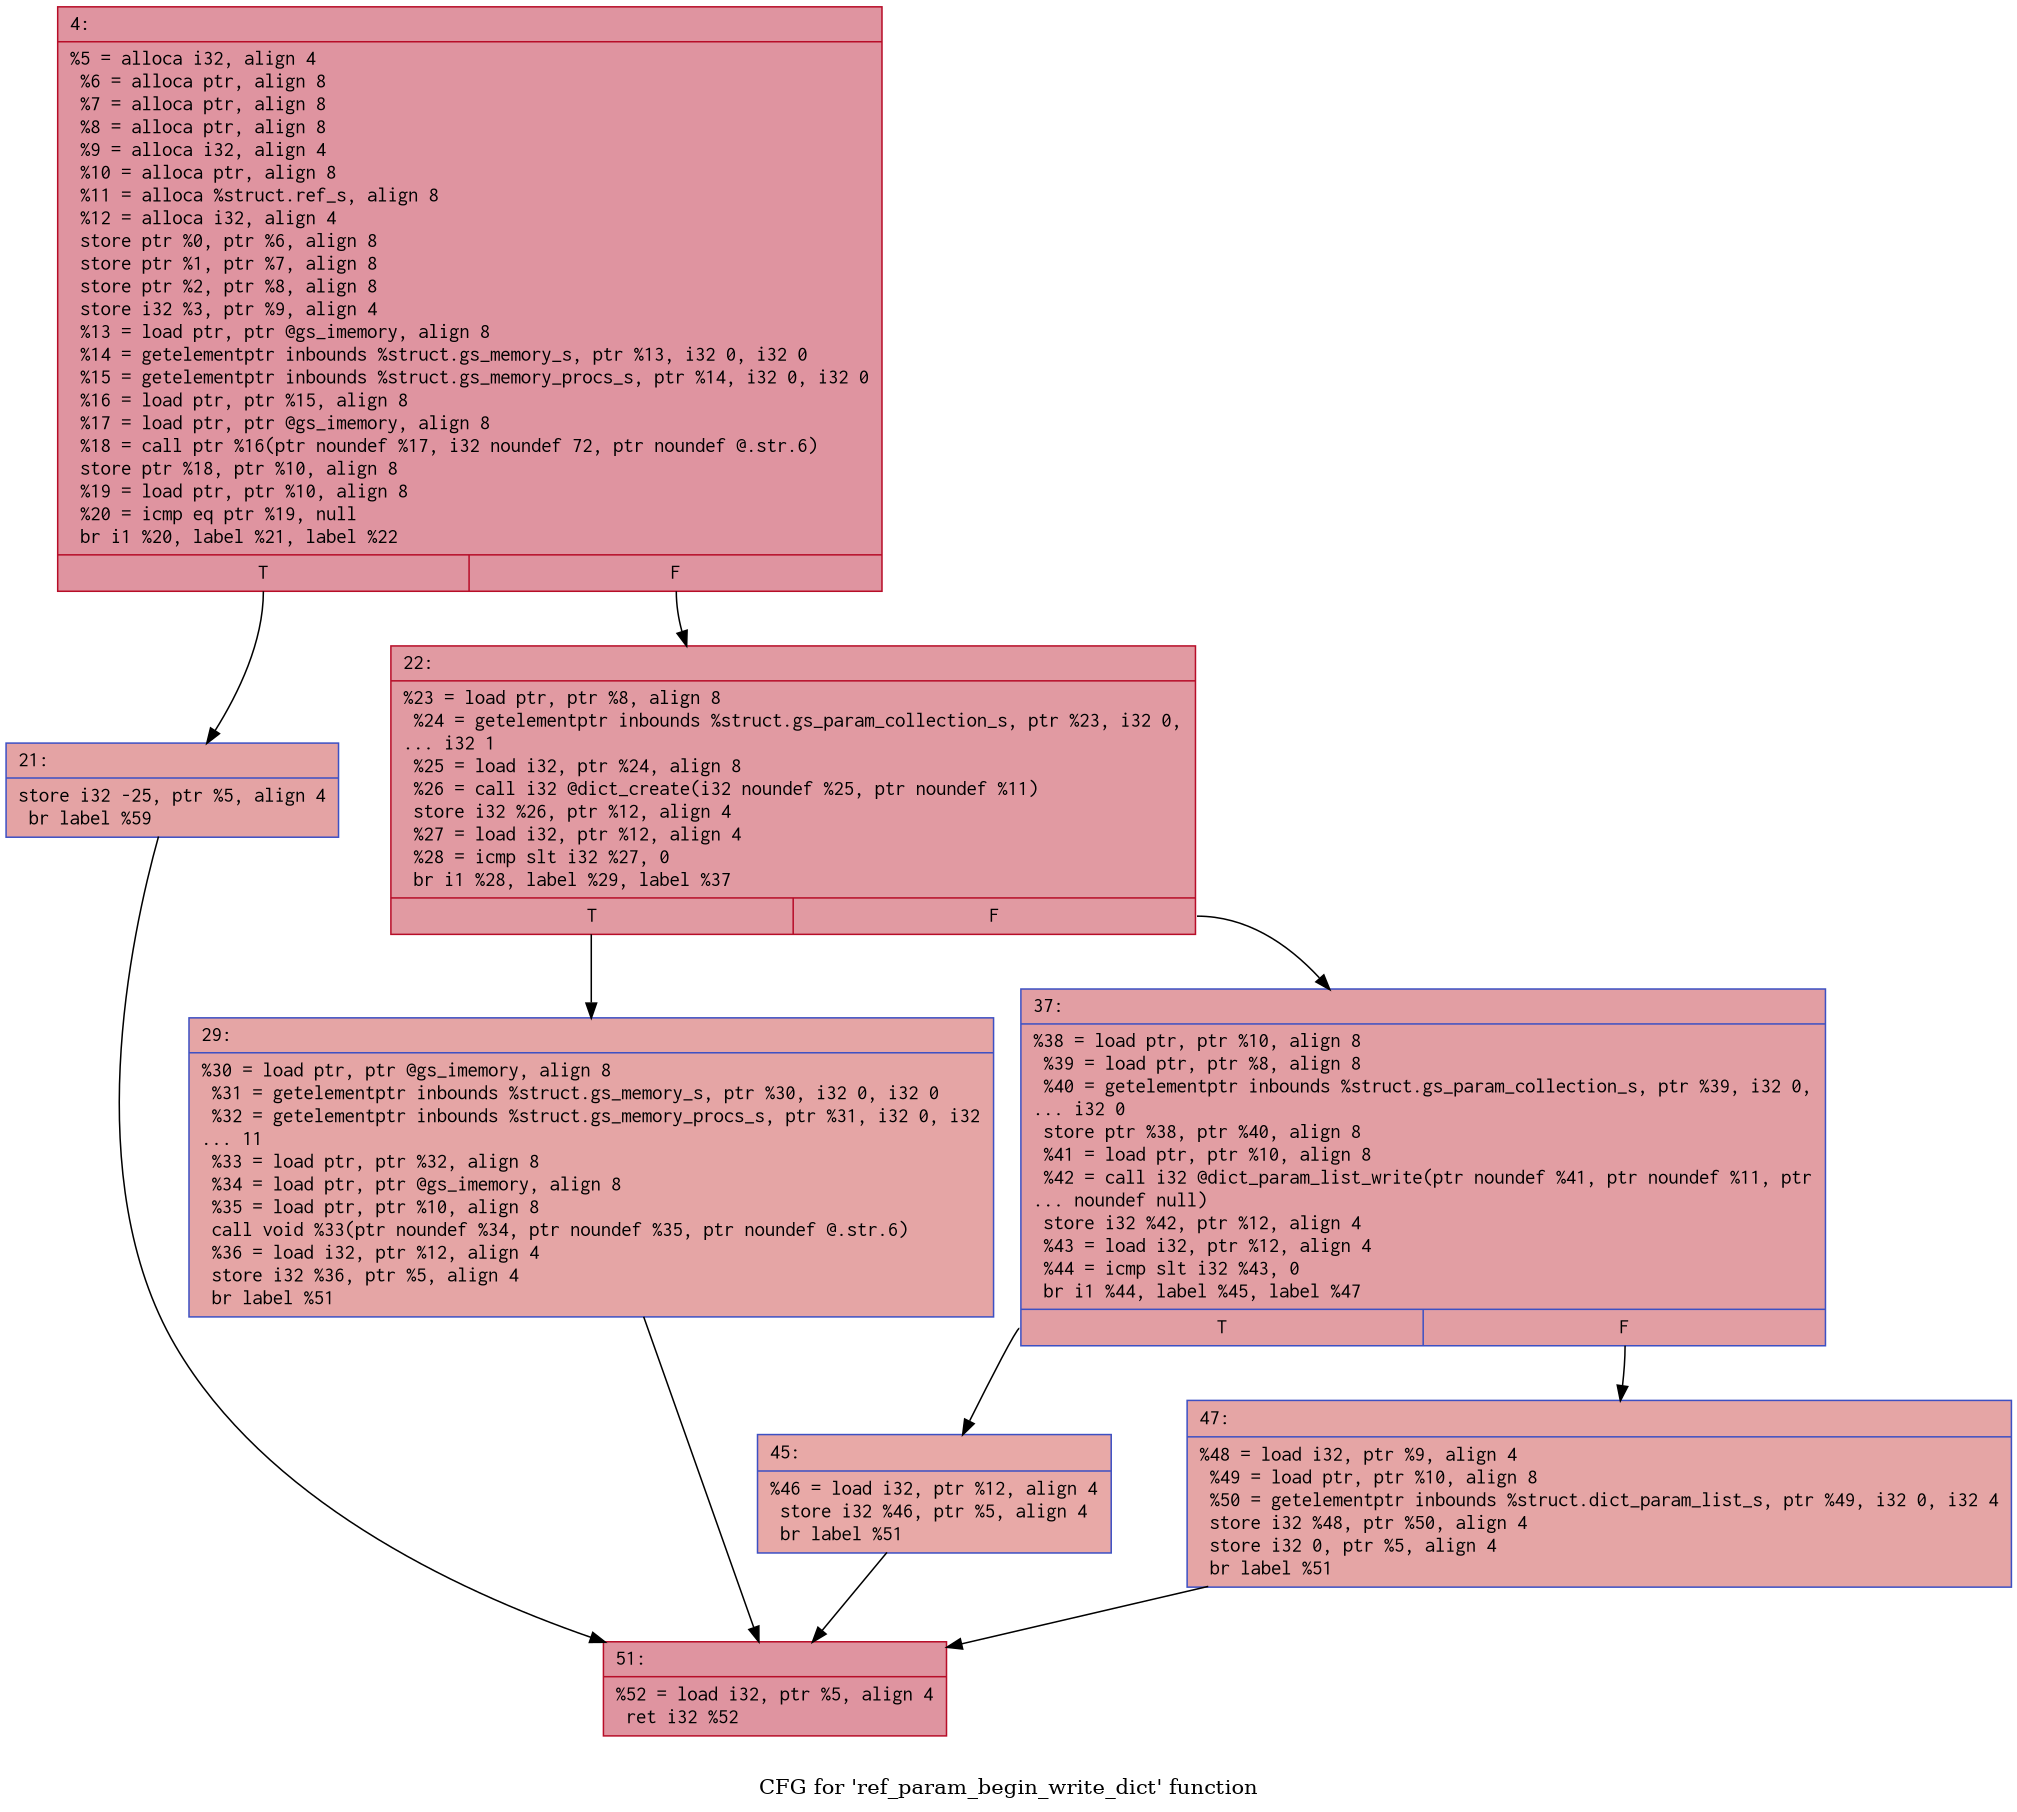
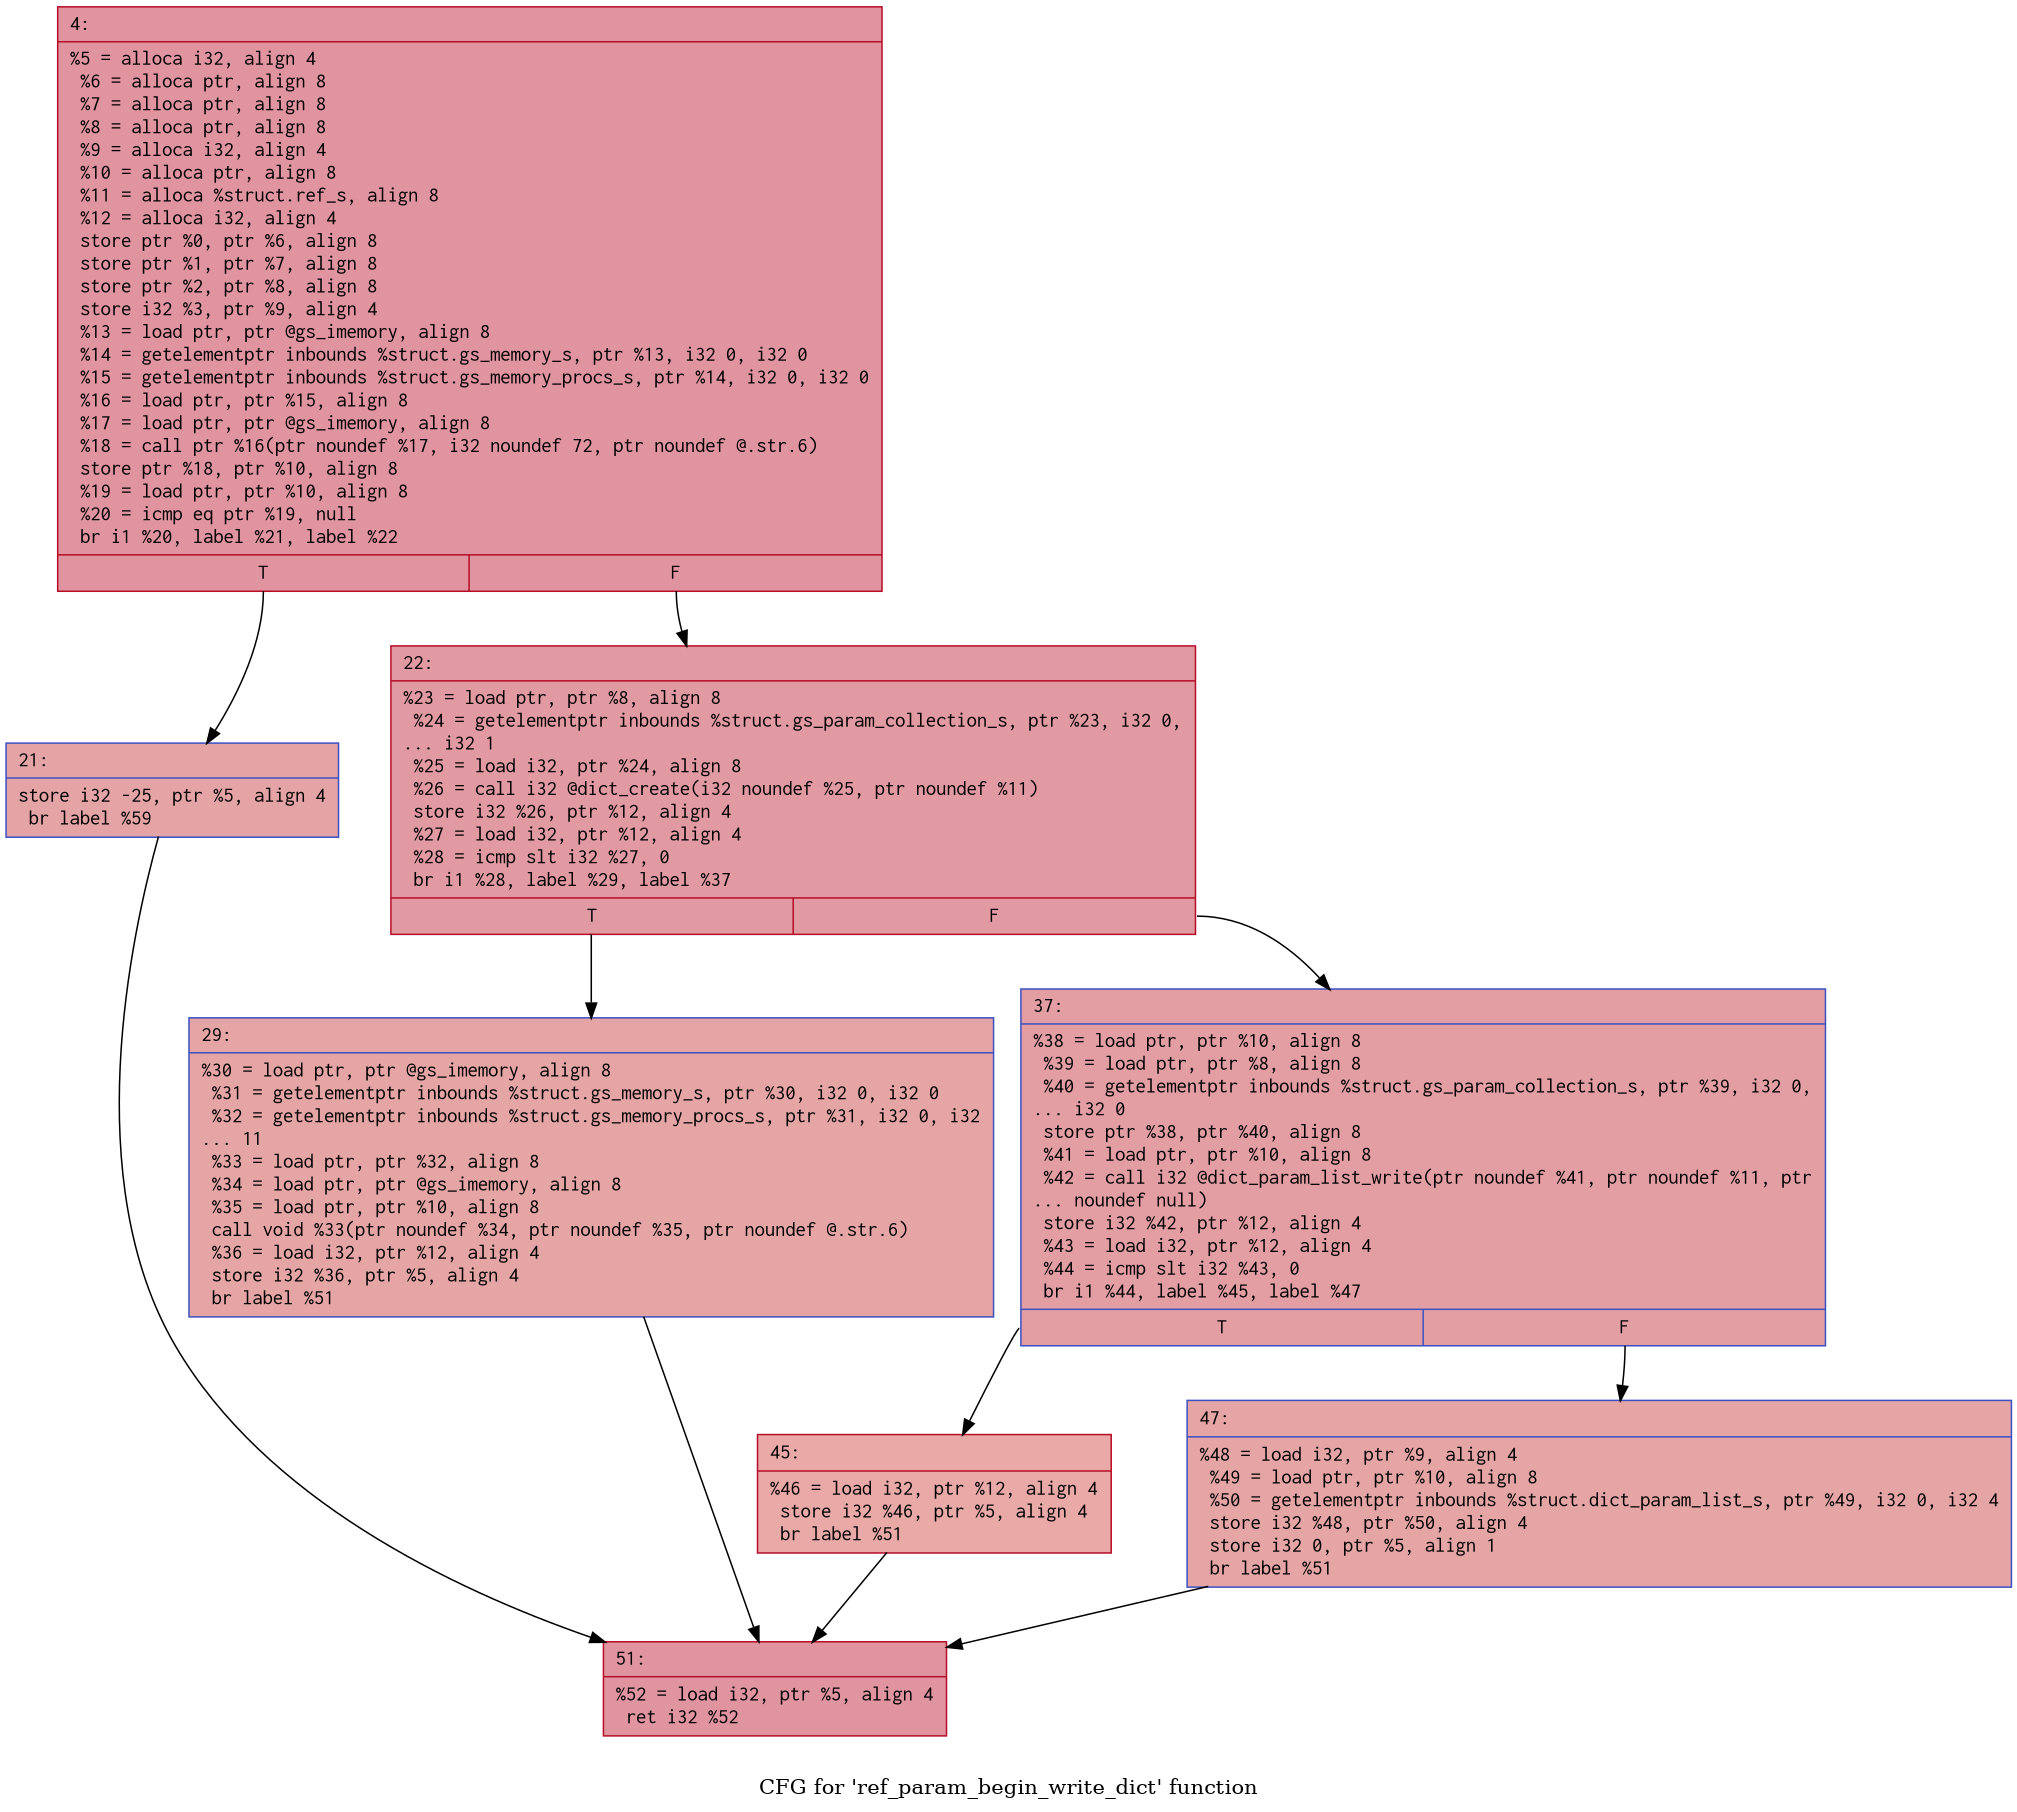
(934, 1494) -> (934, 1494)
(1348, 1545) -> (1348, 1545)
